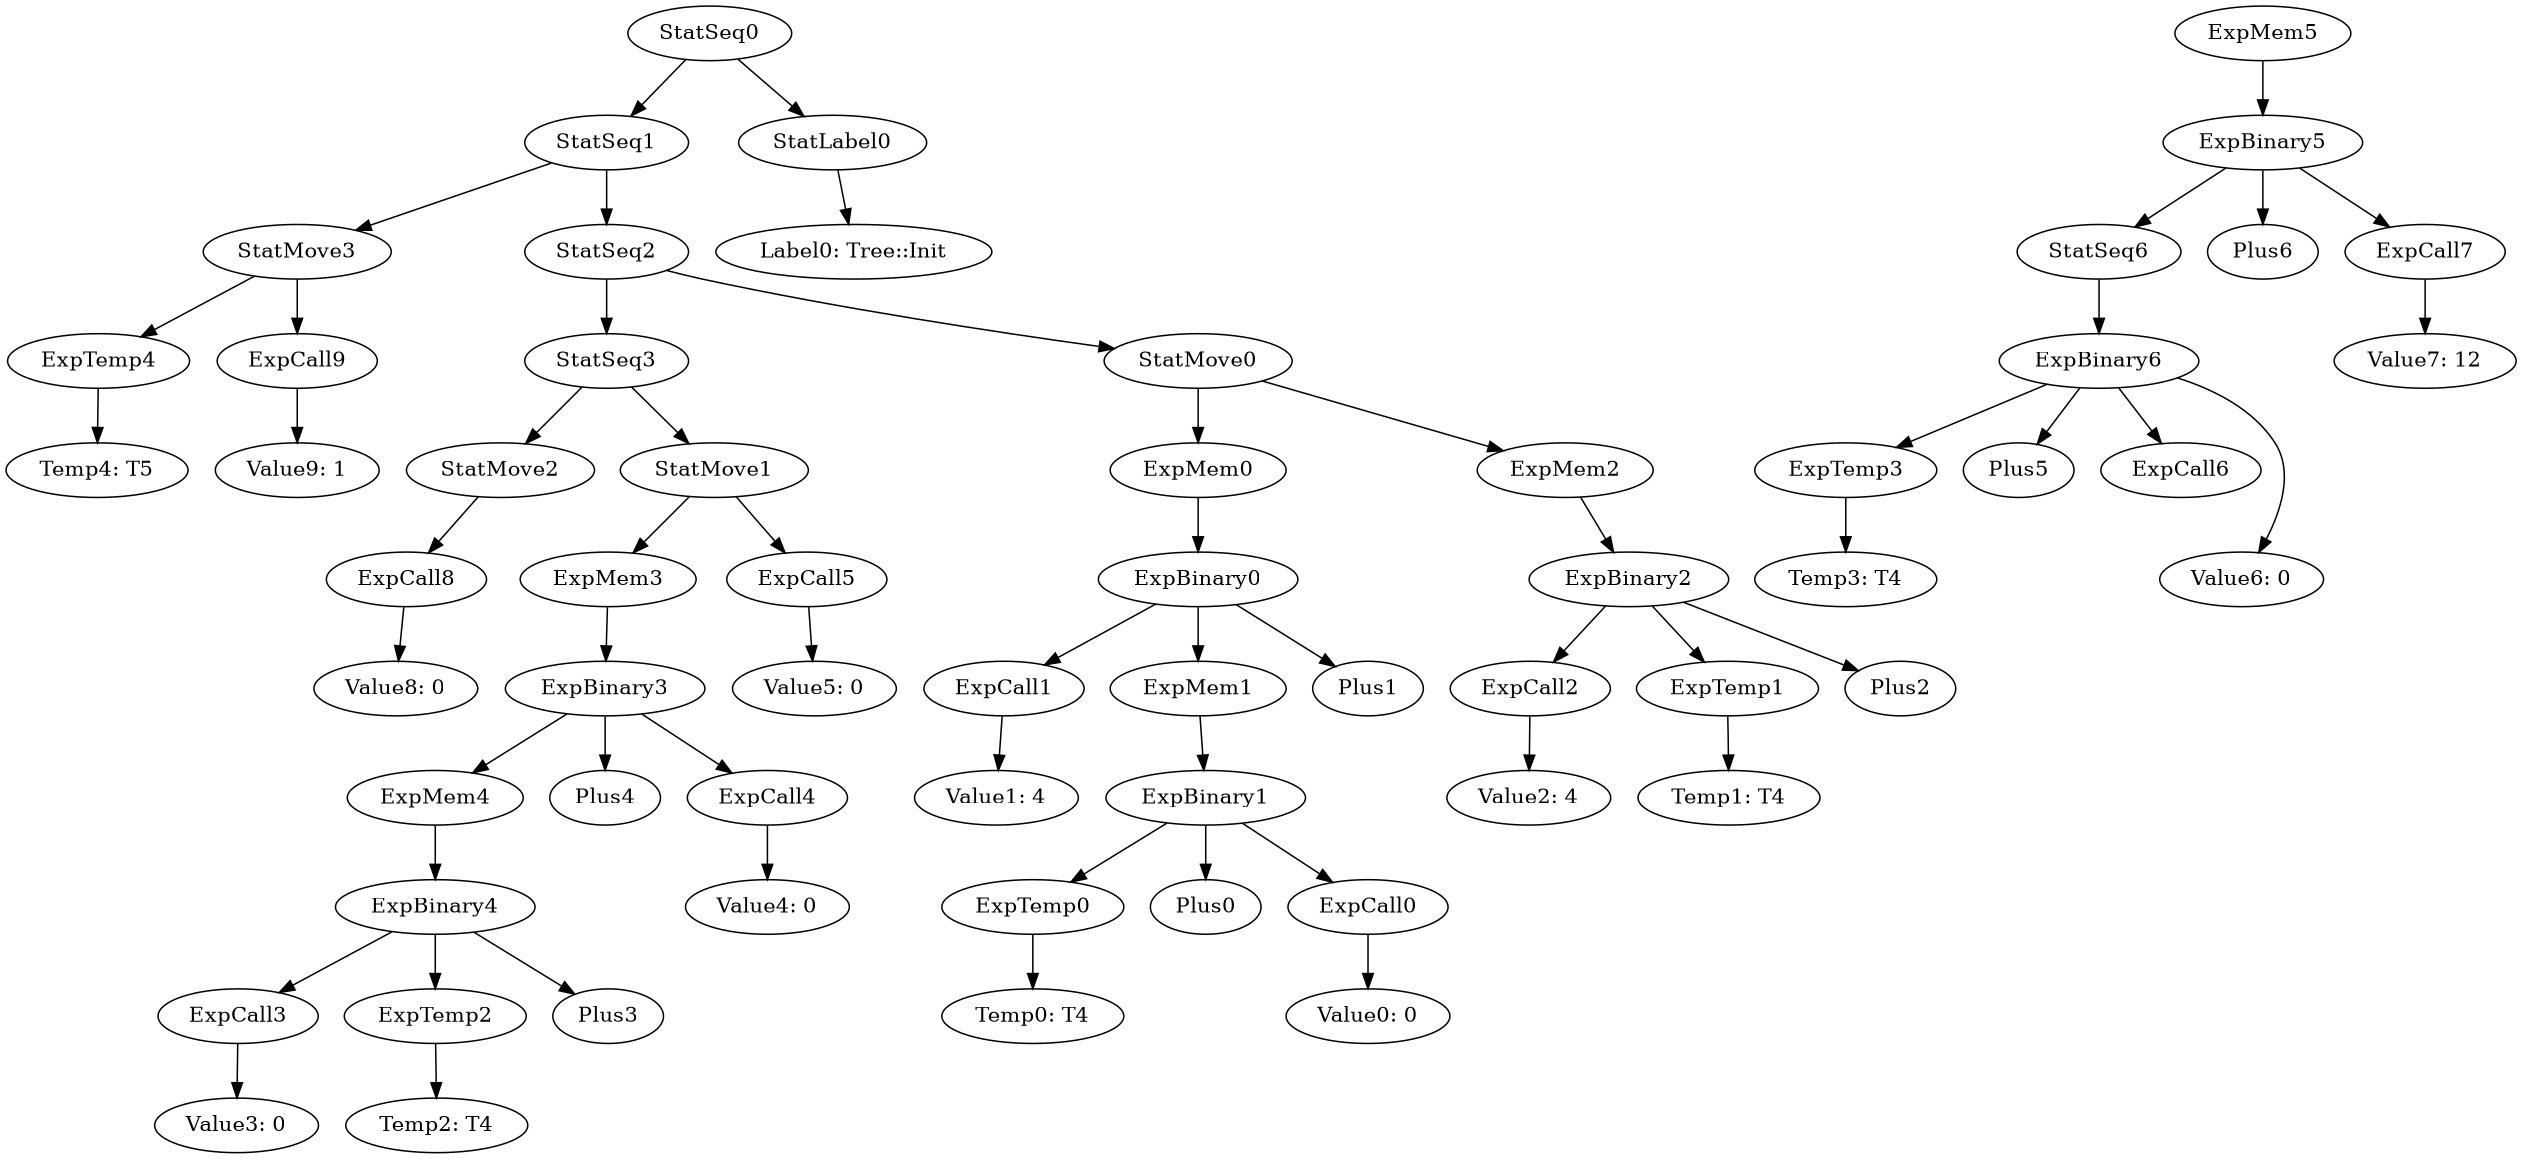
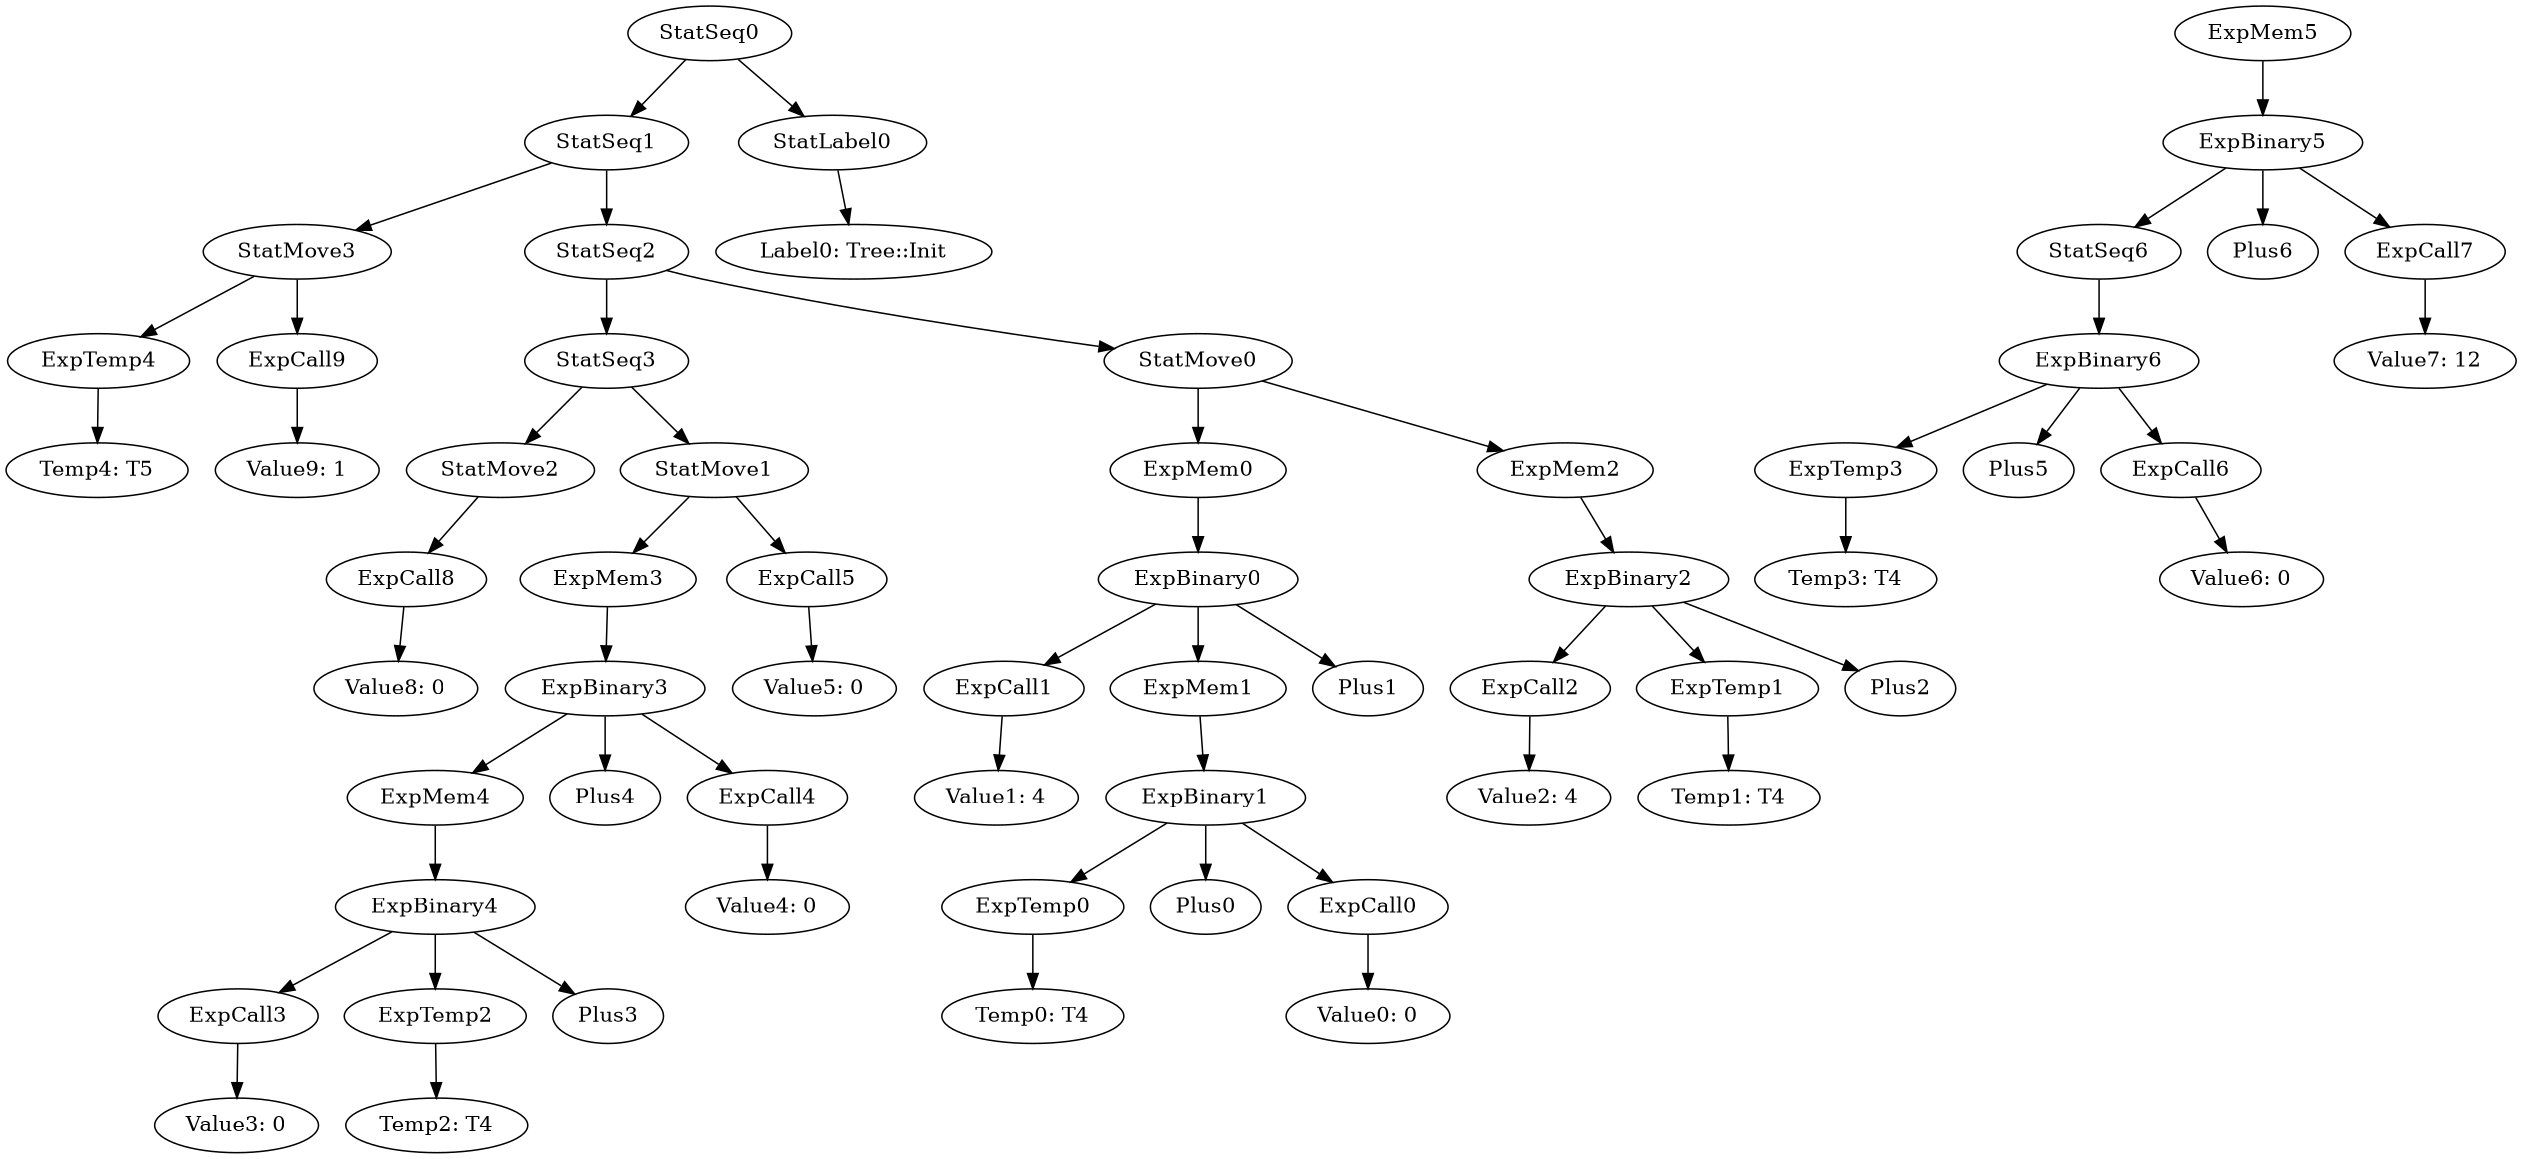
(2269, 435) -> (2208, 518)
